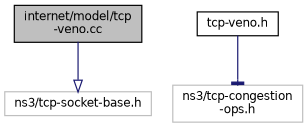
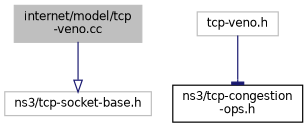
(78, 24) -> (78, 24)
(238, 24) -> (238, 24)
(238, 104) -> (238, 104)
